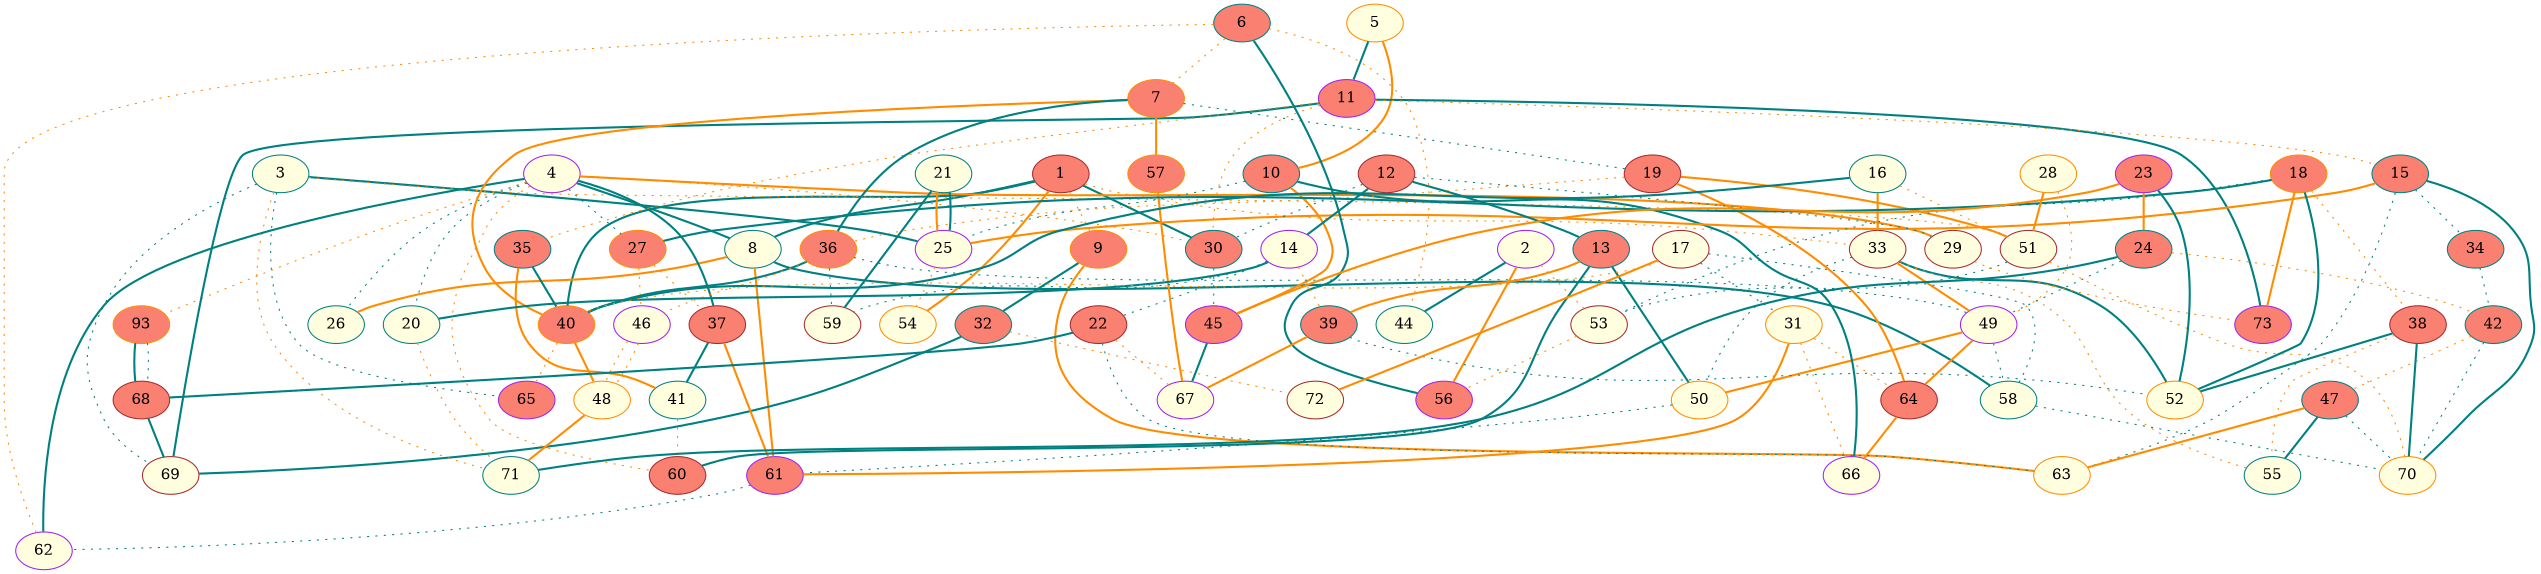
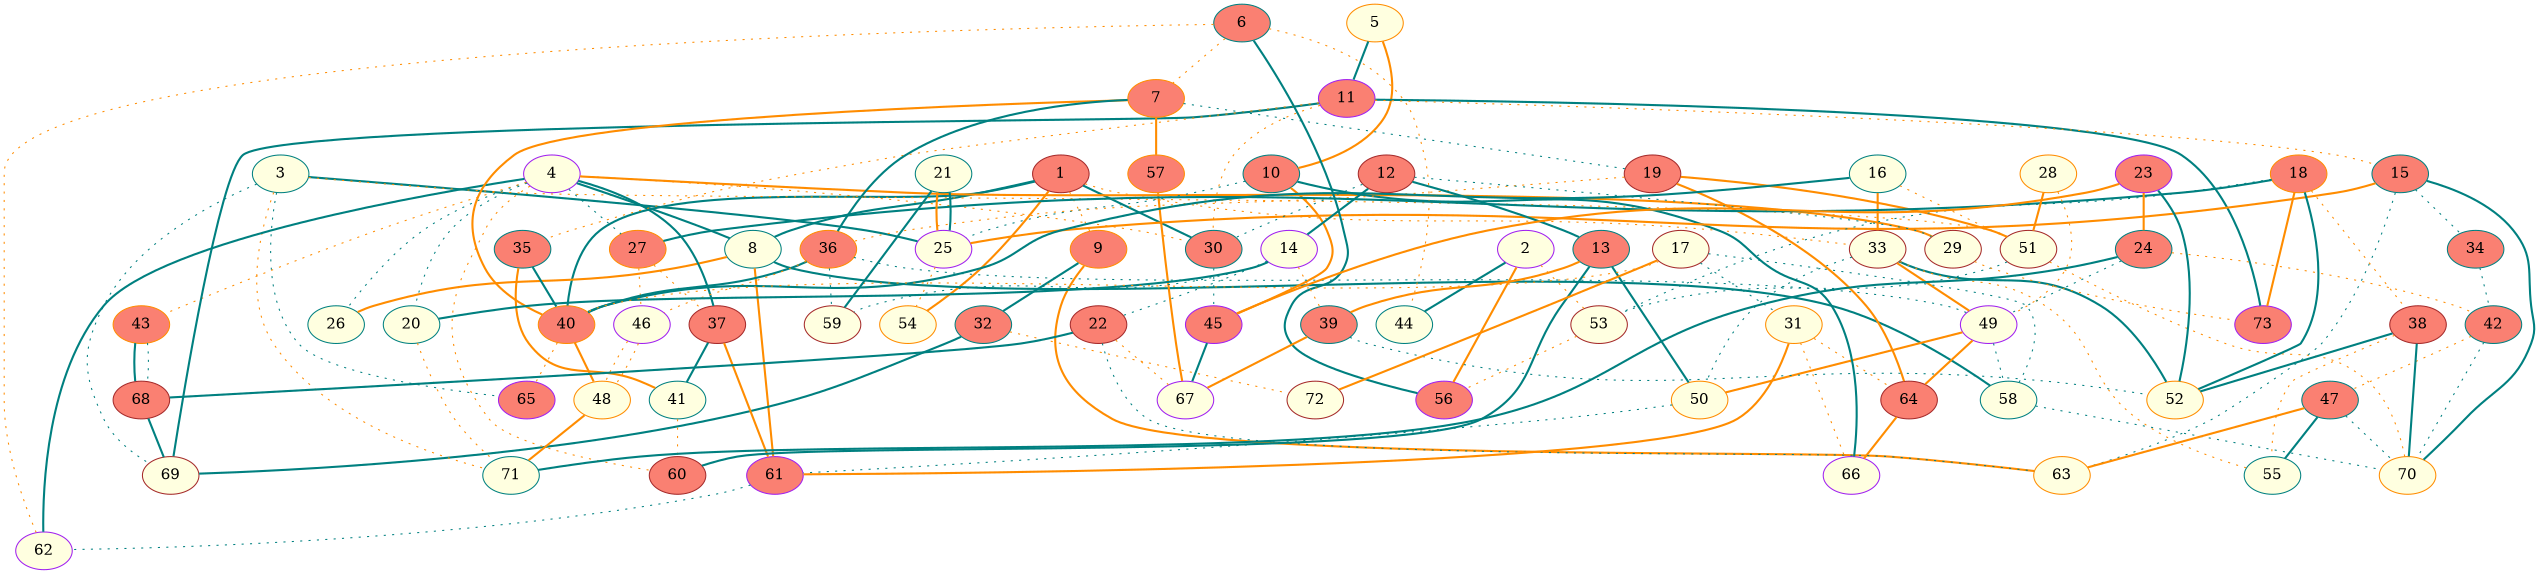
(141, 325) -> (141, 325)
